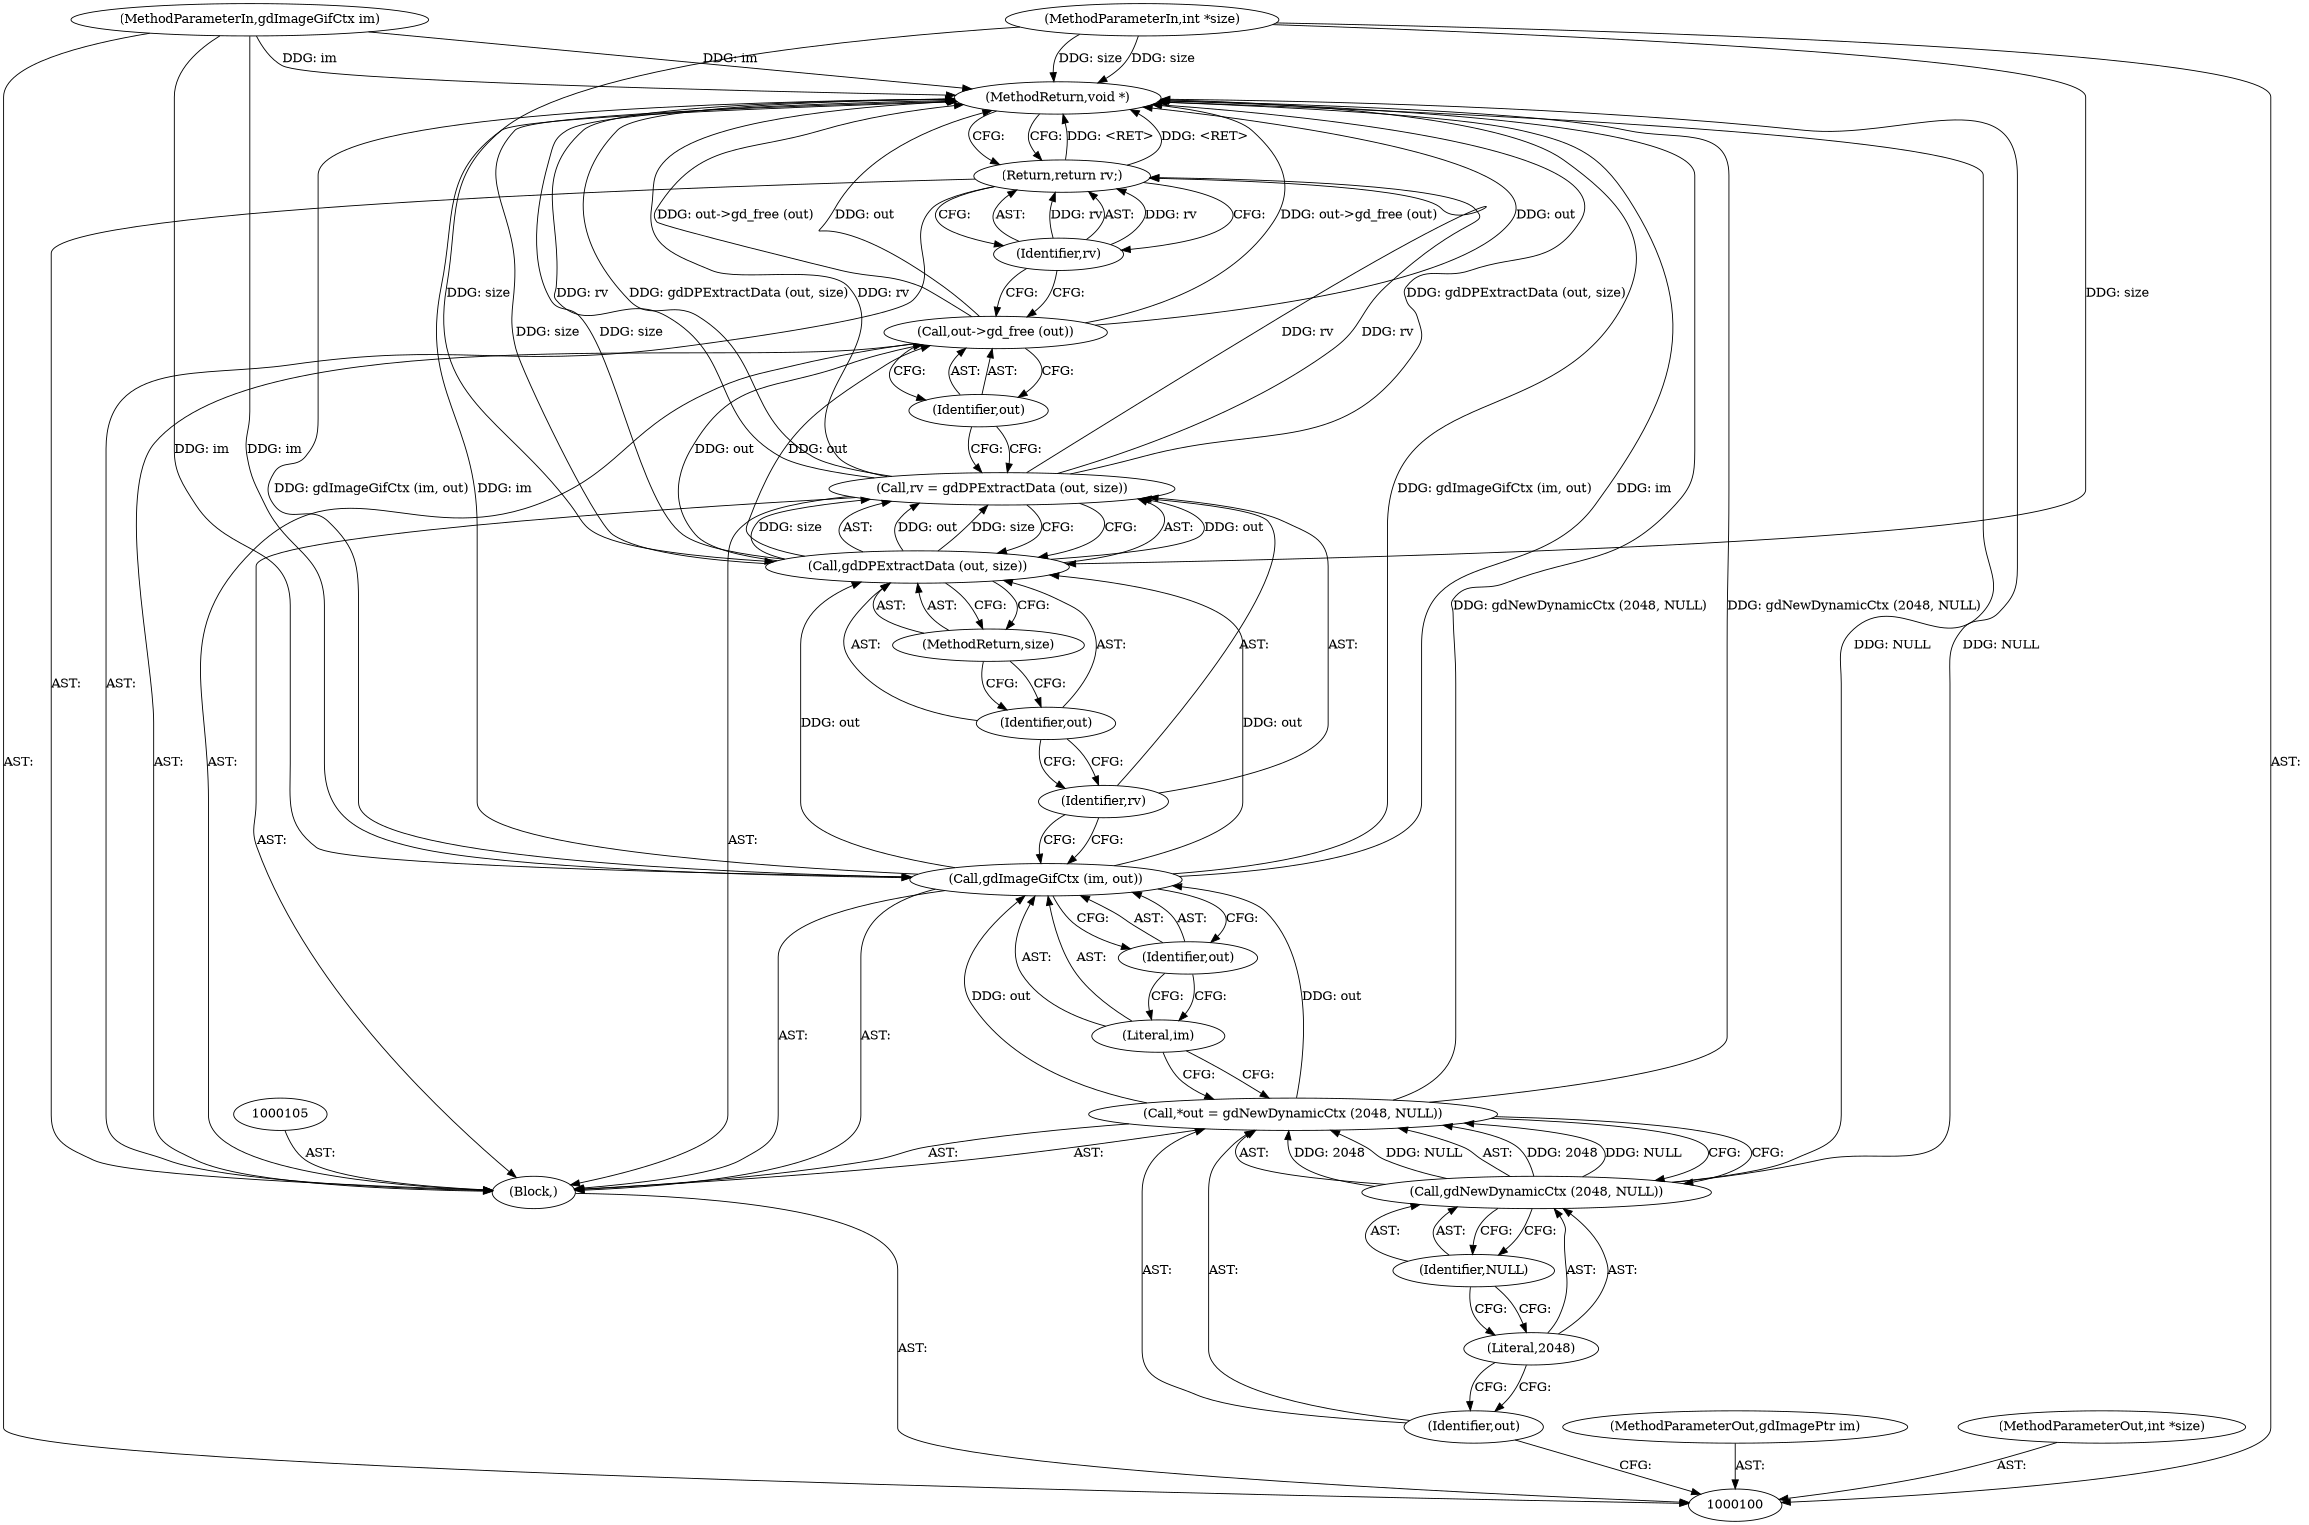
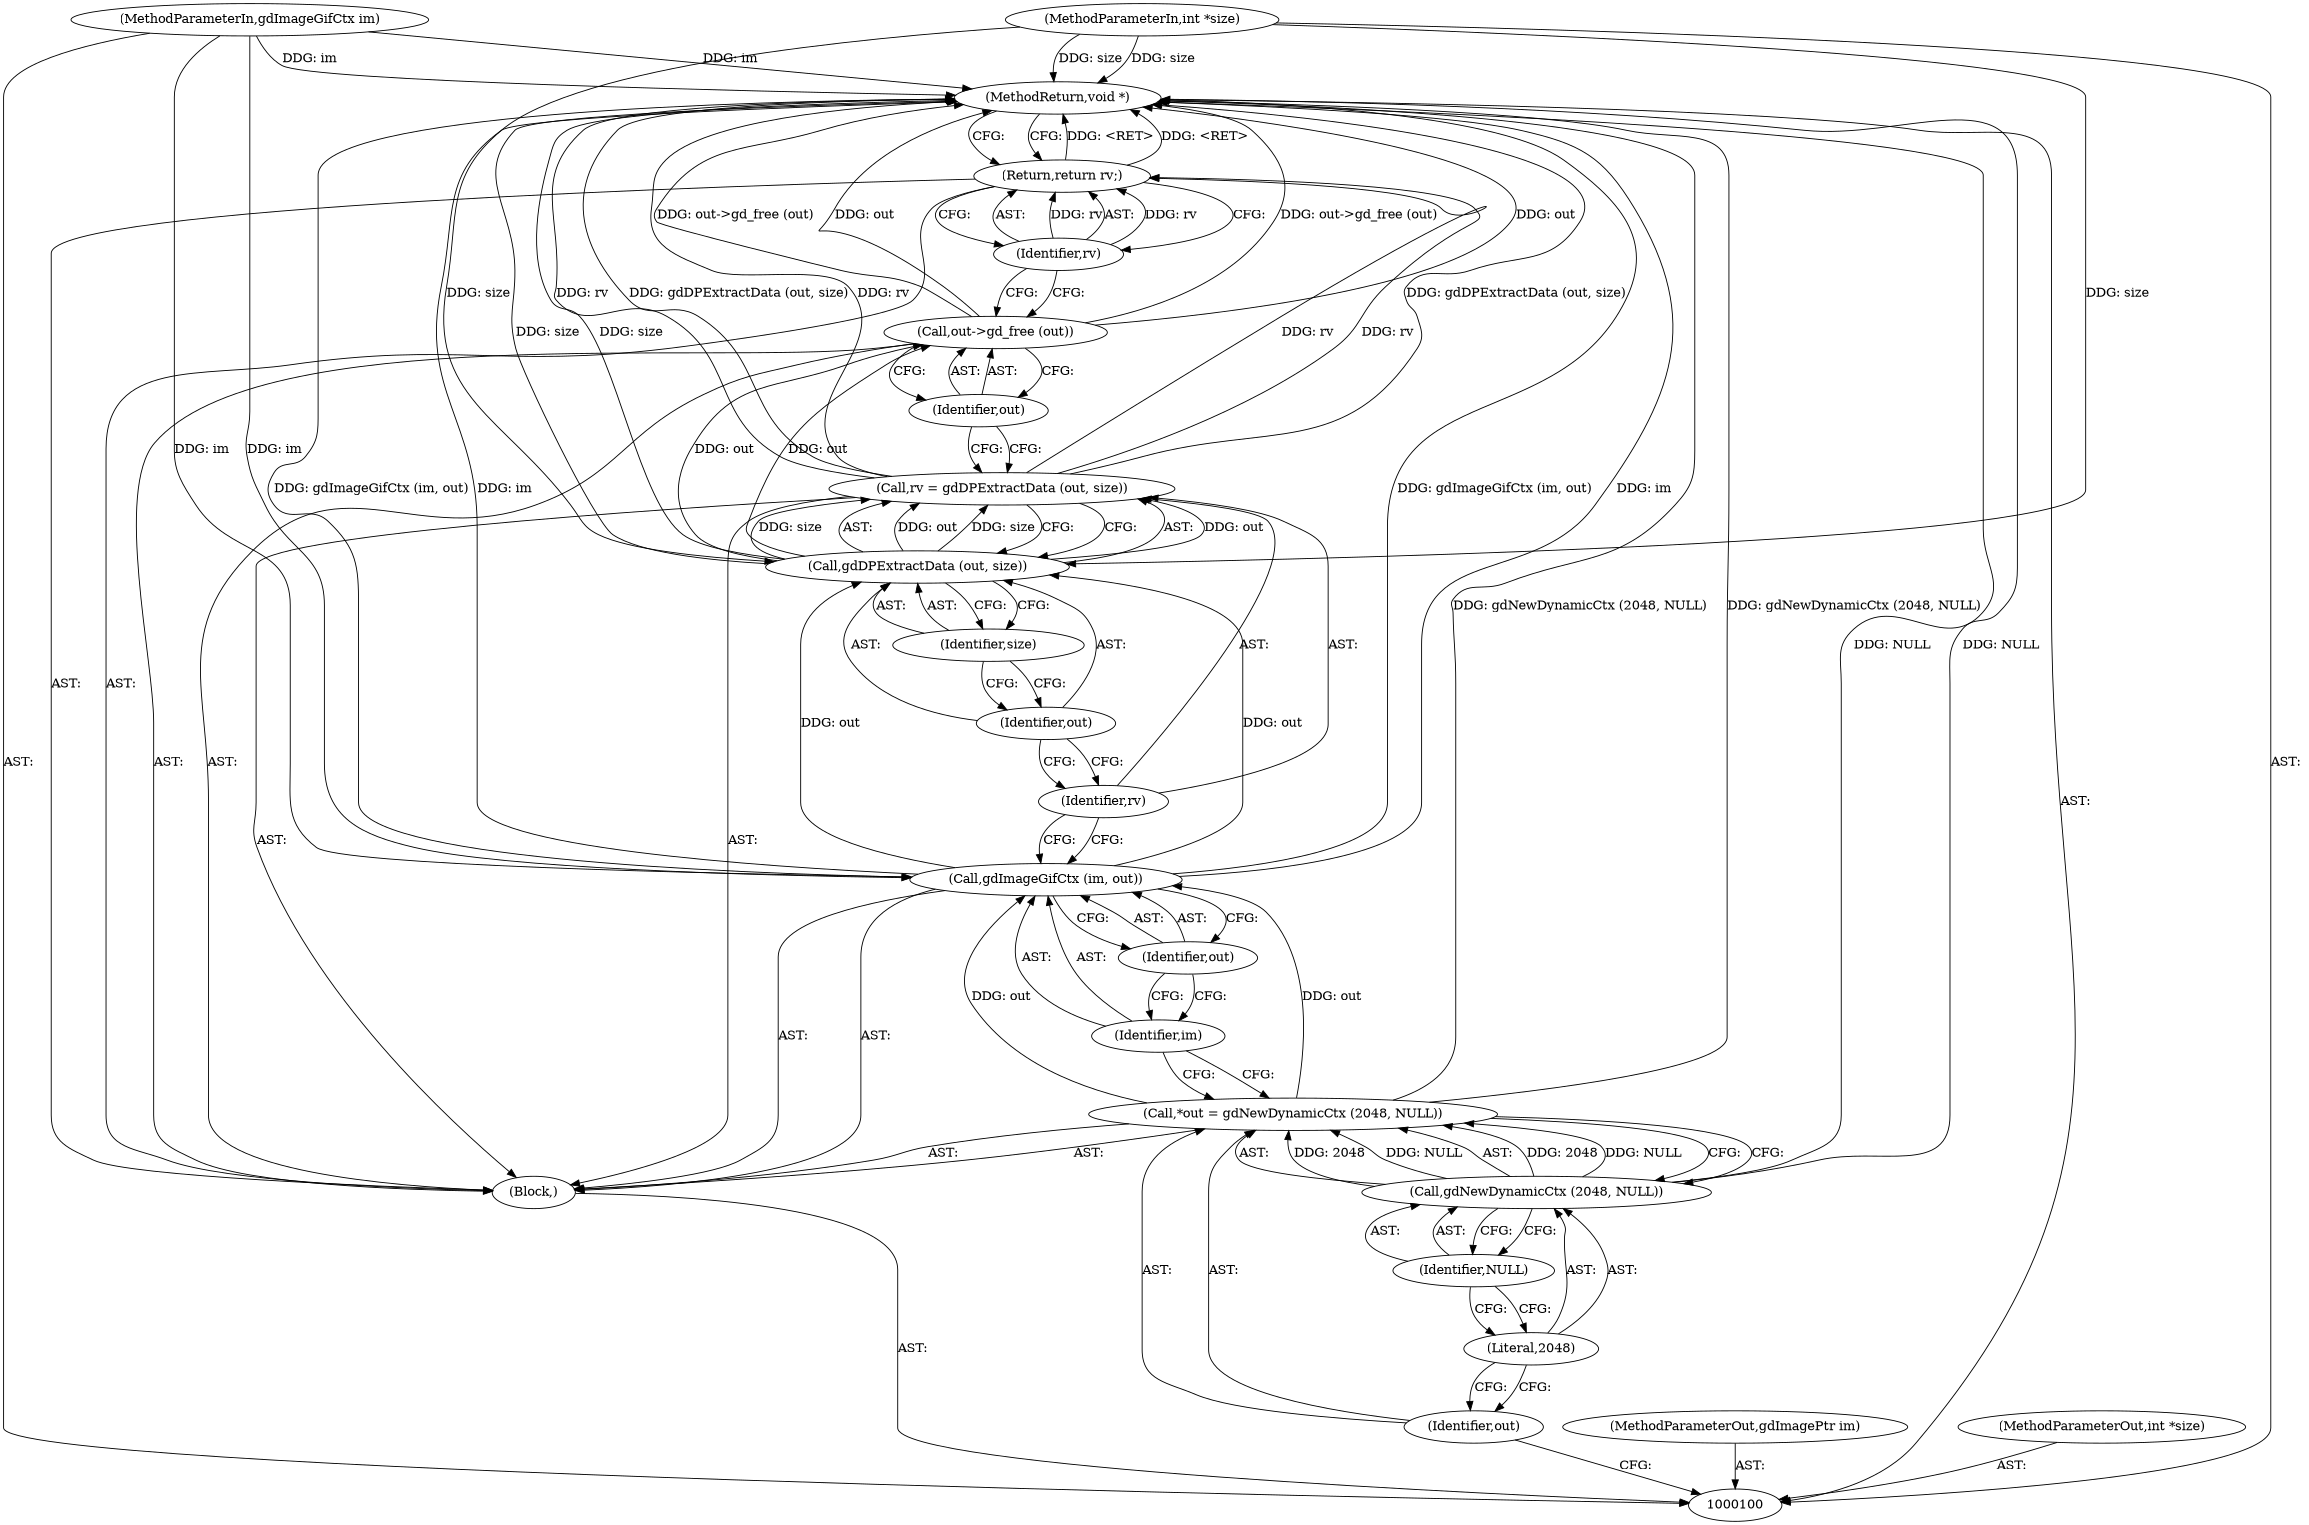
none -> (2052, 442)
(988, 645) -> (988, 645)
(1158, 1036) -> (1158, 1036)
(280, 1114) -> none
